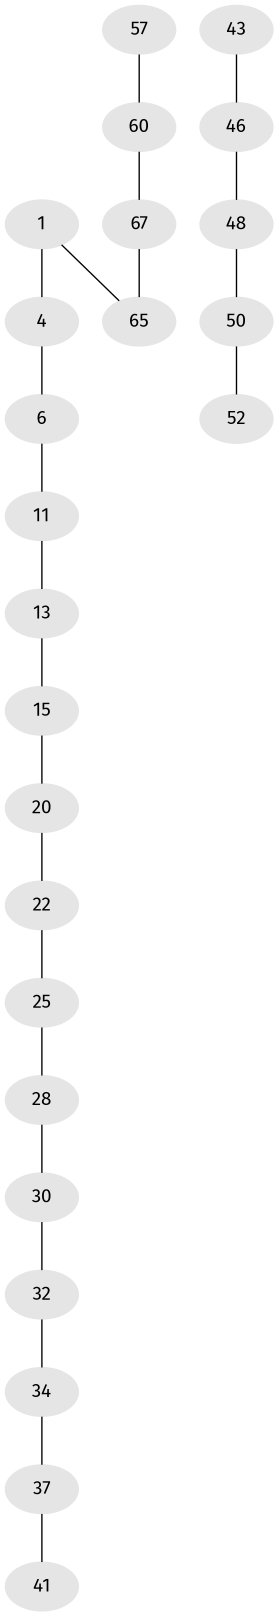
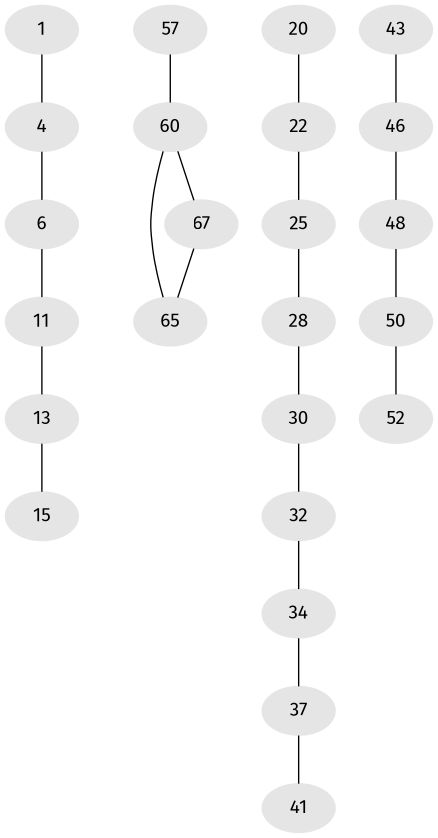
(90, 273) -> (151, 224)
(42, 760) -> none
